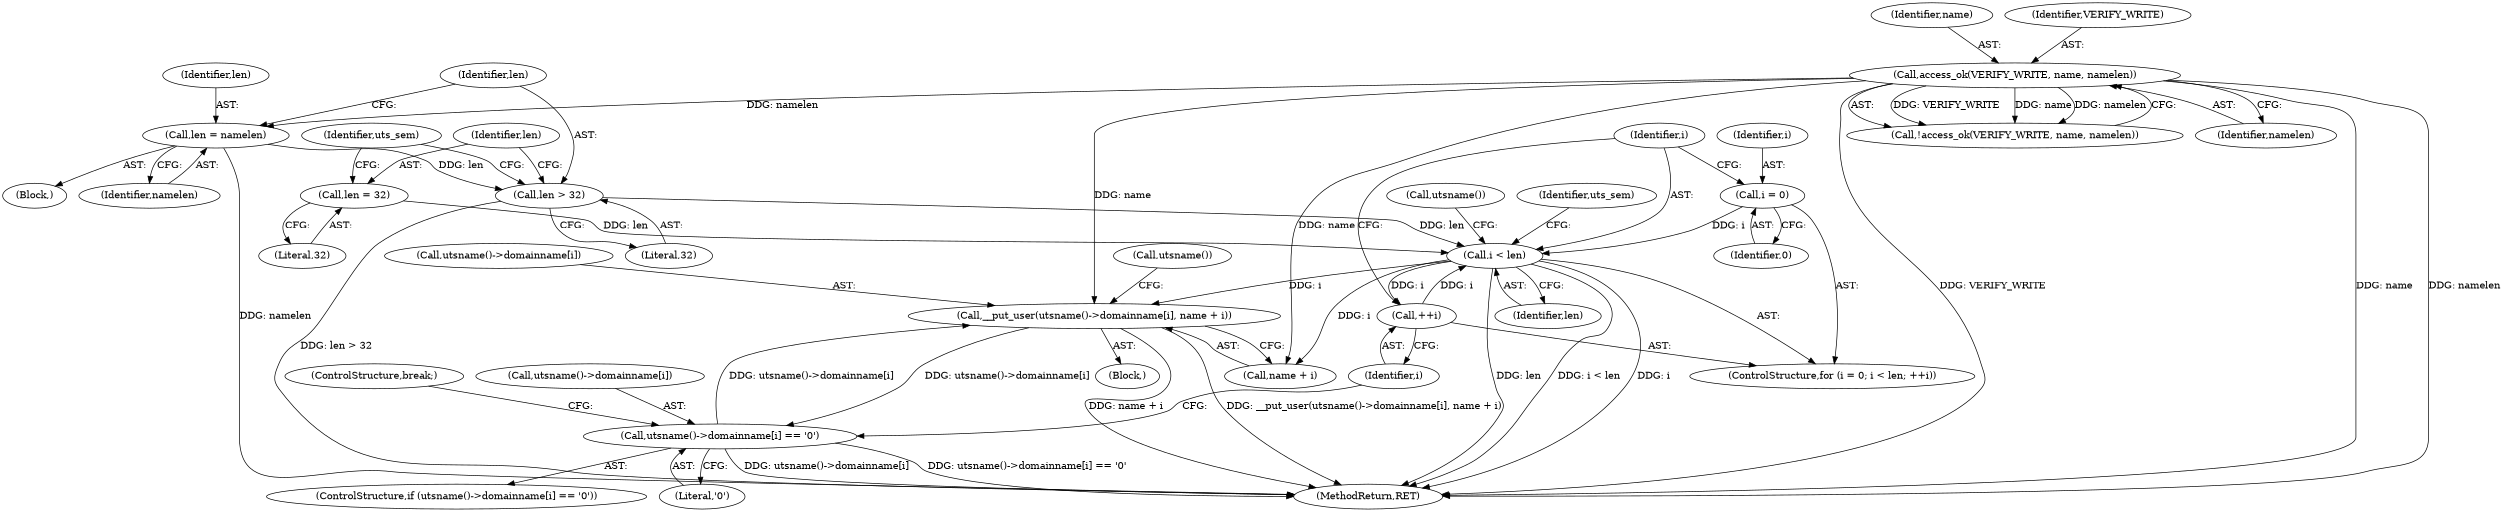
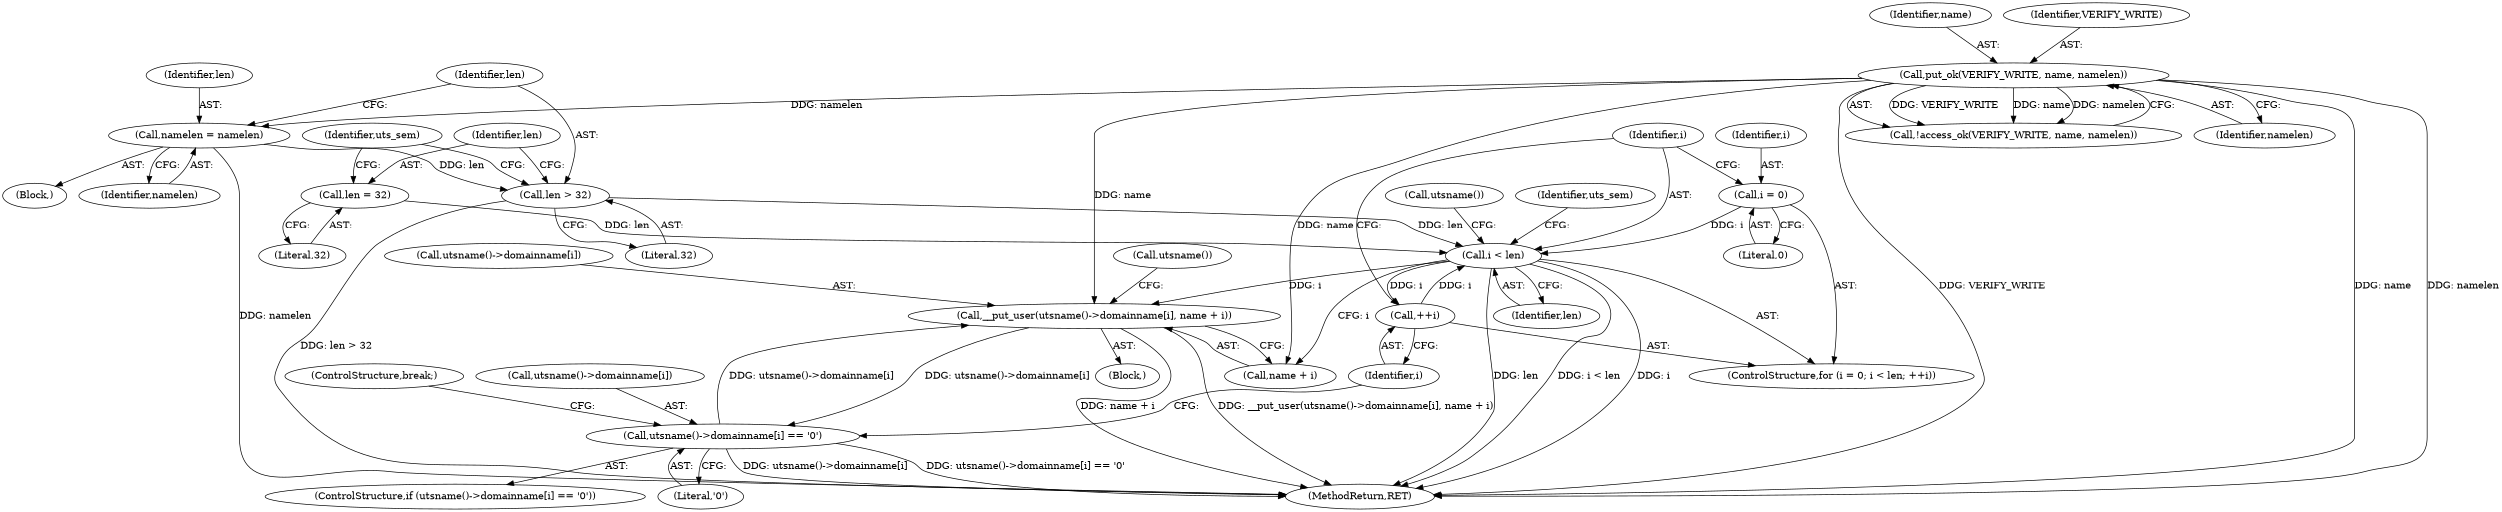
(2015, 75) -> (2014, 75)
(216, 136) -> (199, 136)
(1761, 256) -> (1763, 256)
(1354, 316) -> (1354, 316)
